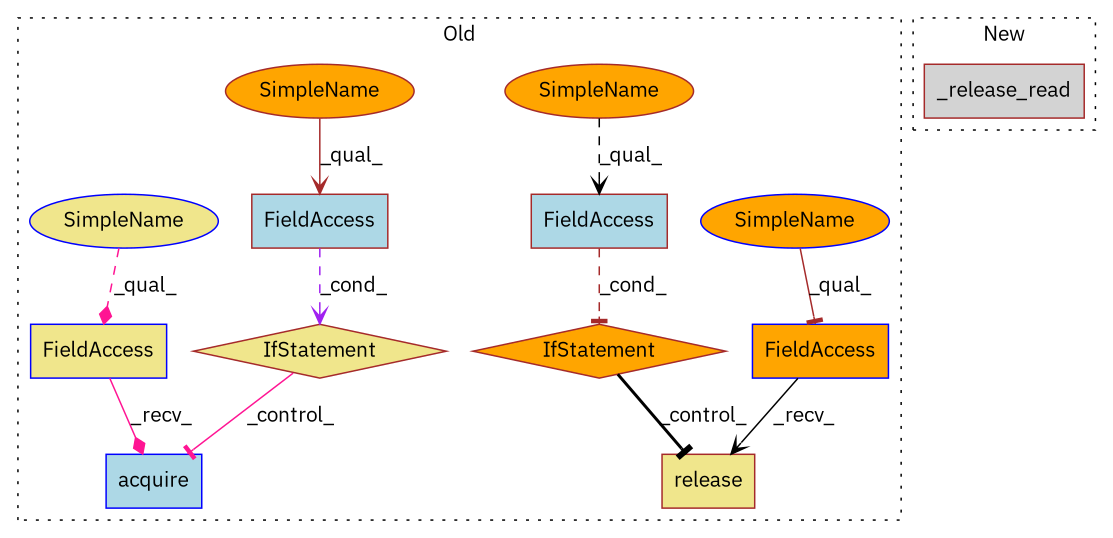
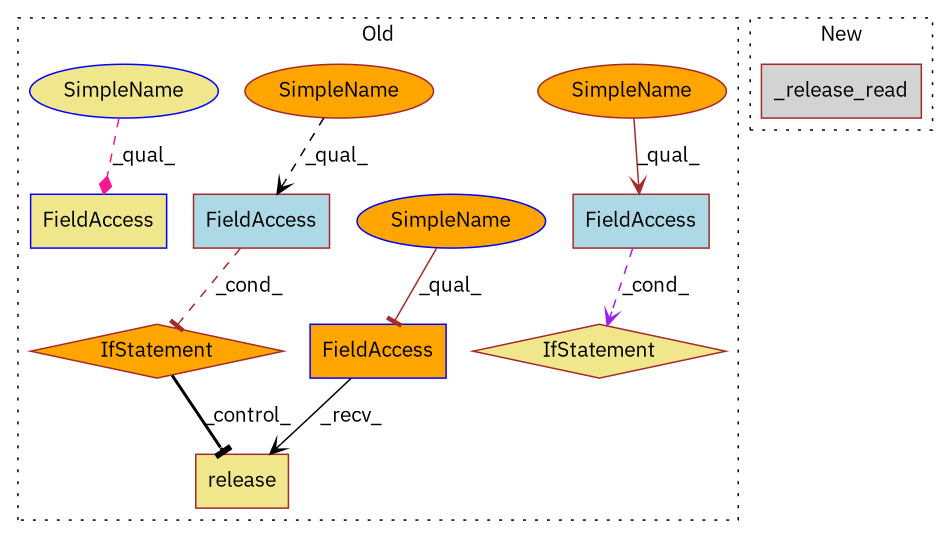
(154, 481) -> none
